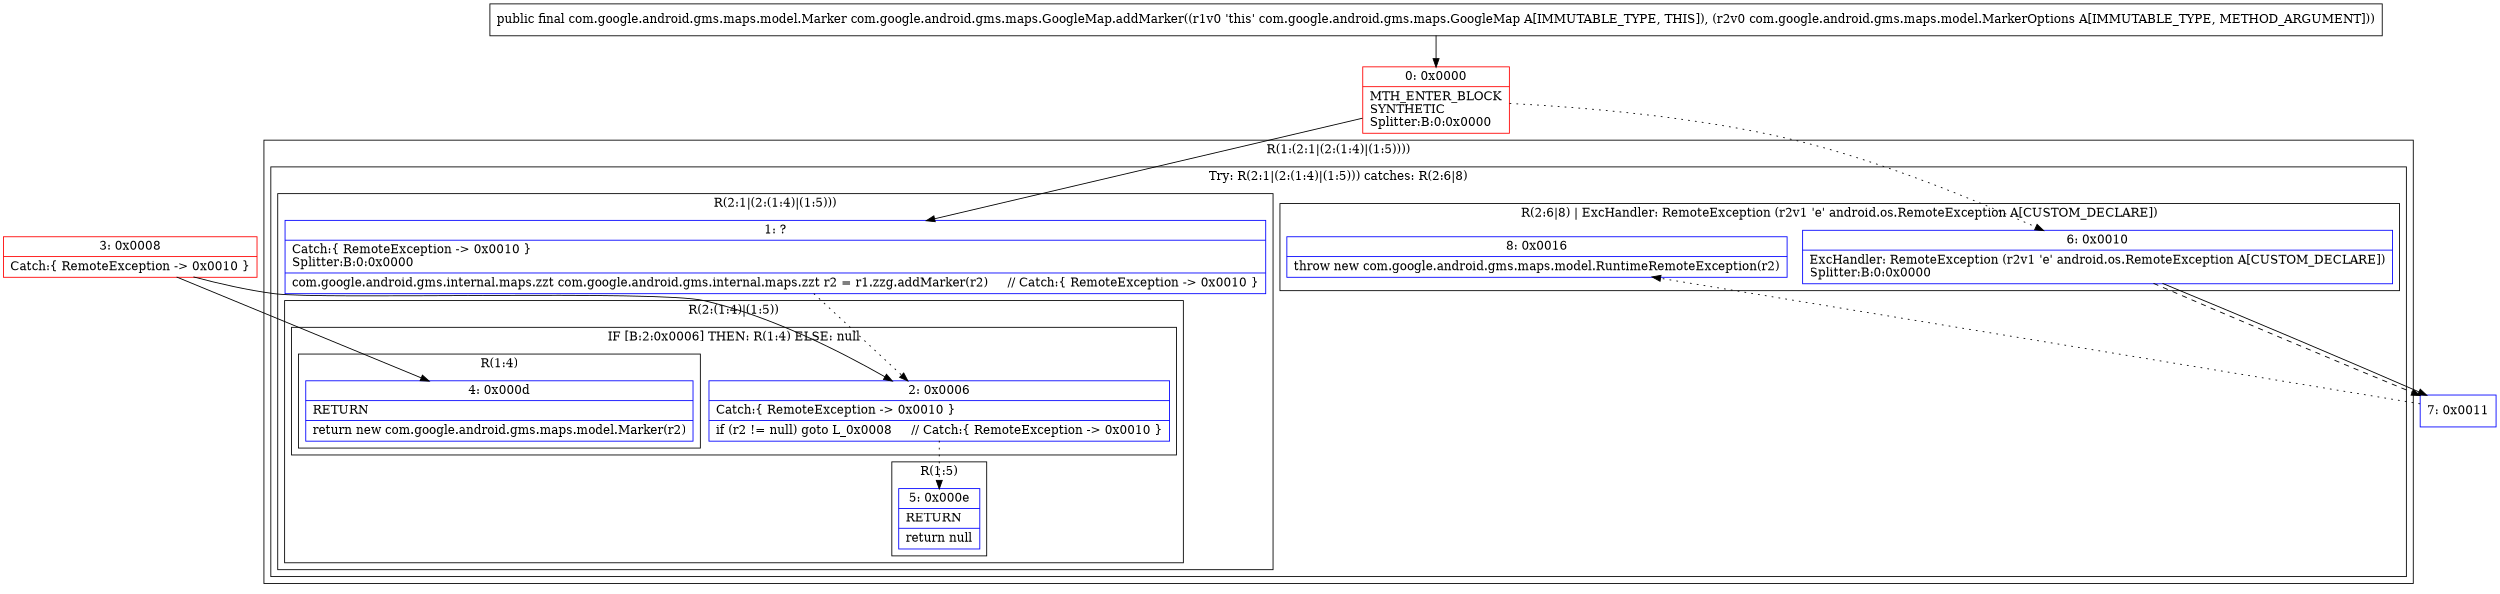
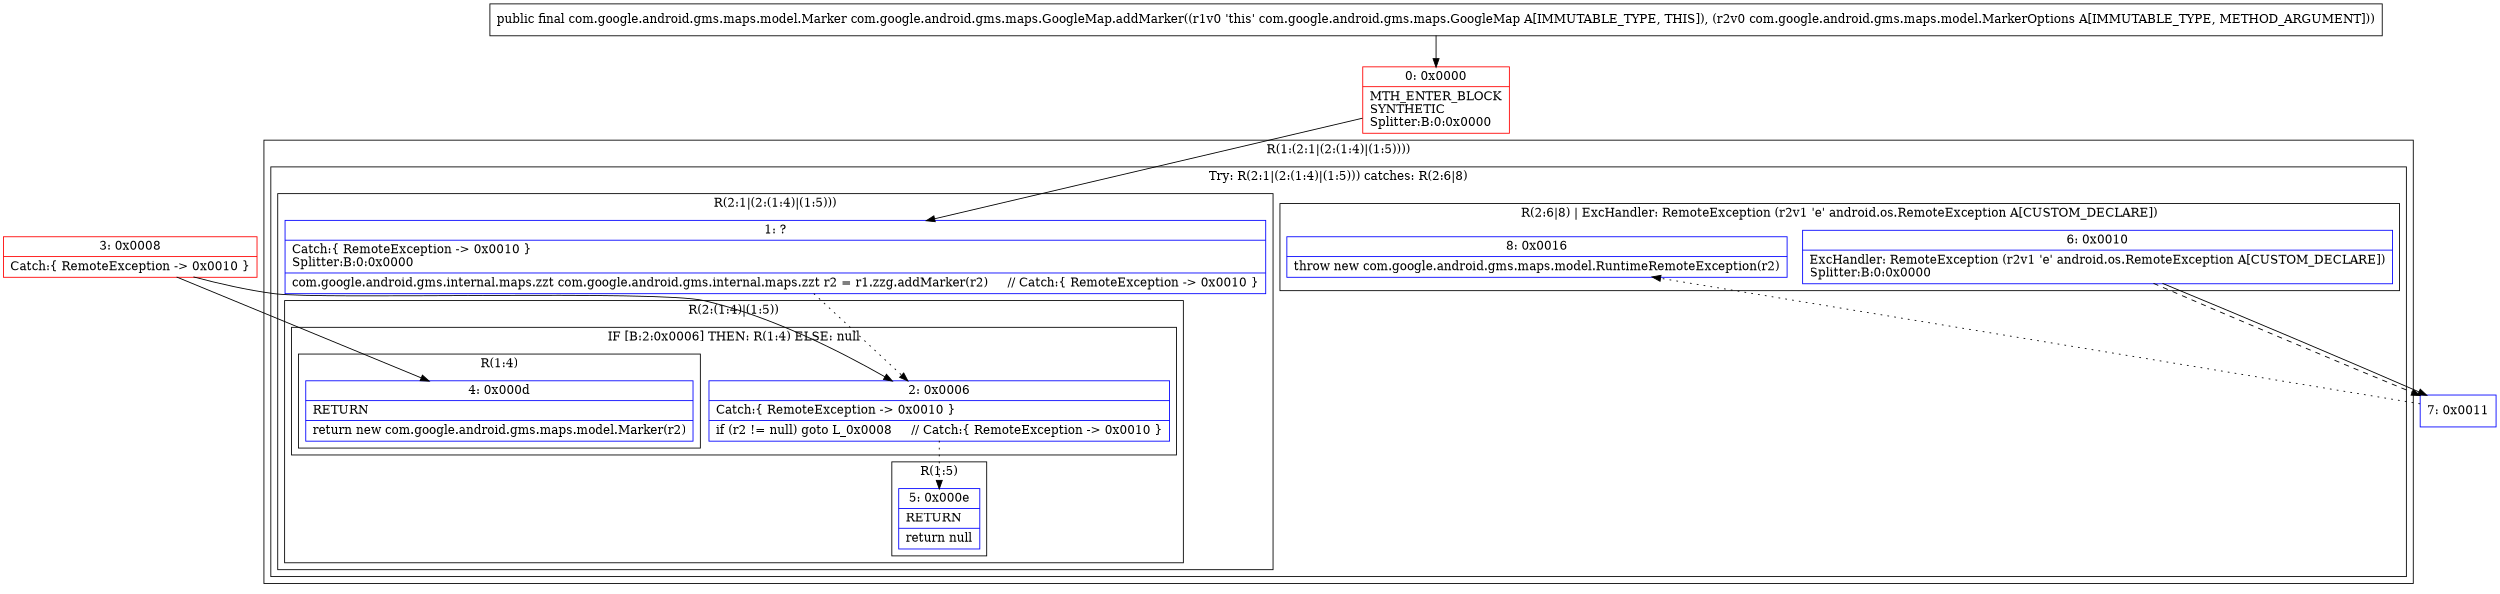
(1766, 134) -> none
